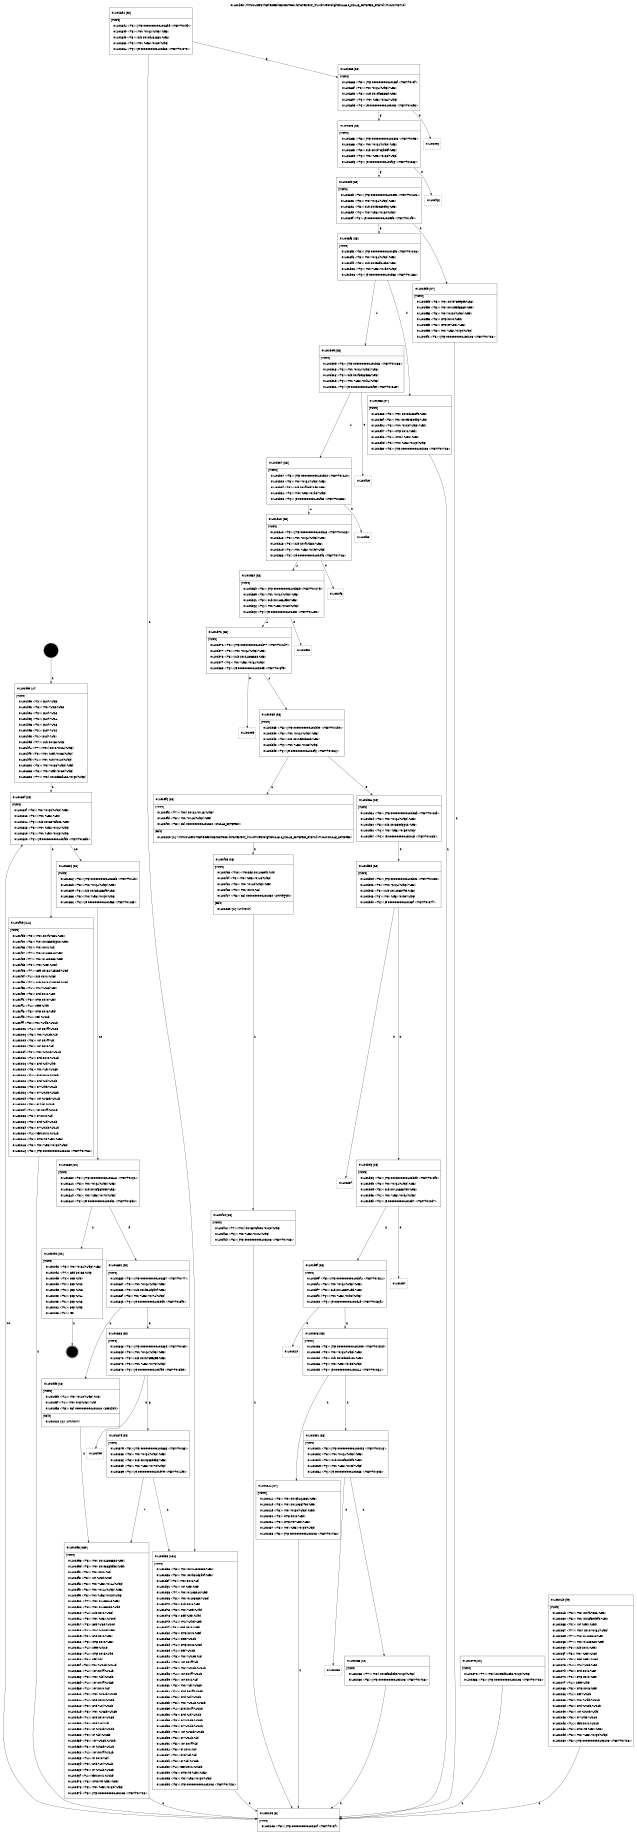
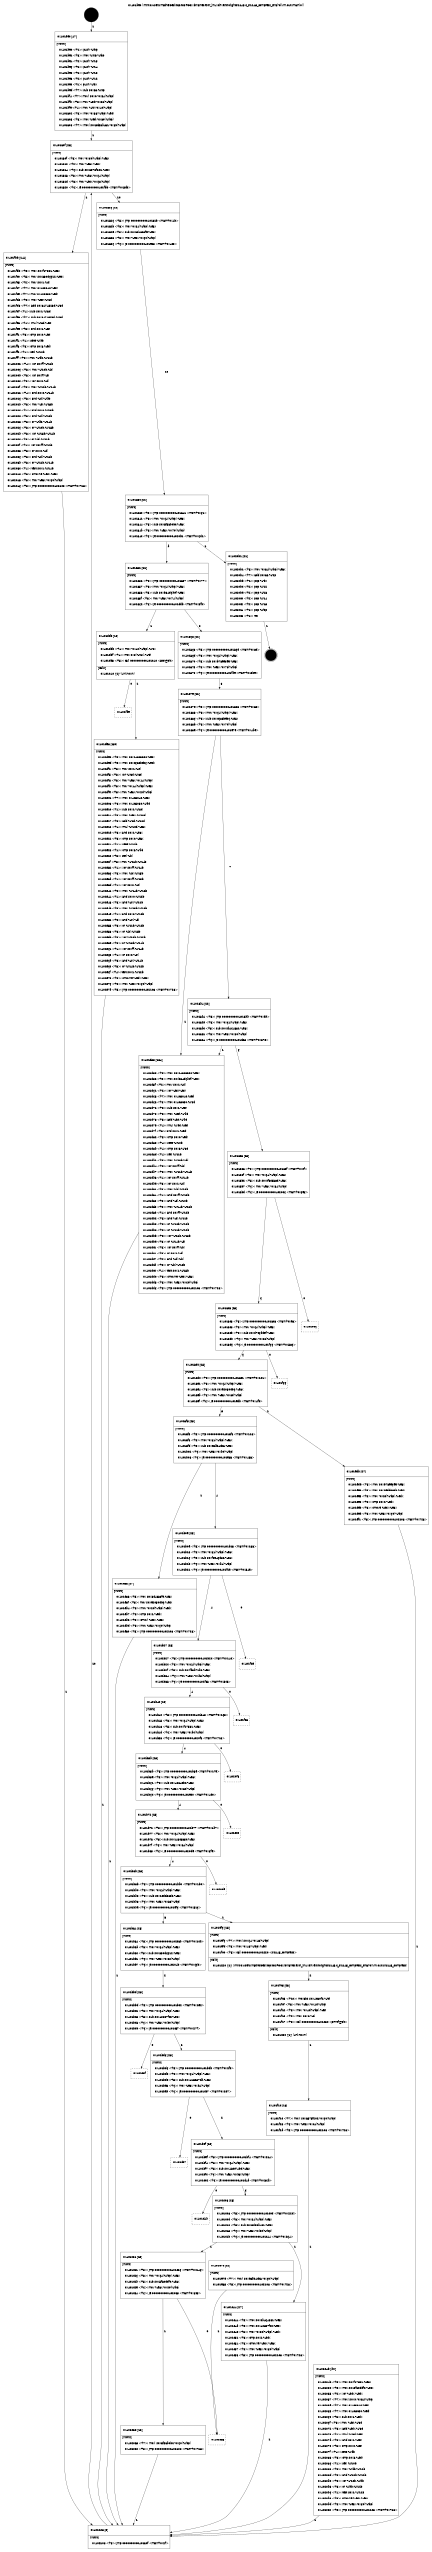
(128, 1418) -> (127, 692)
(137, 1509) -> (224, 866)
(462, 1800) -> (211, 2359)
